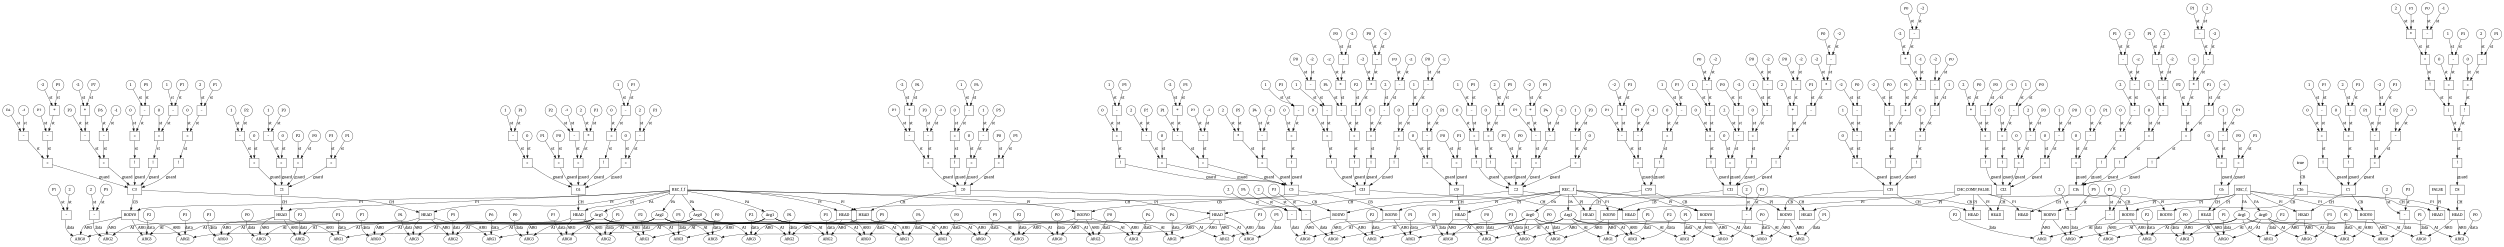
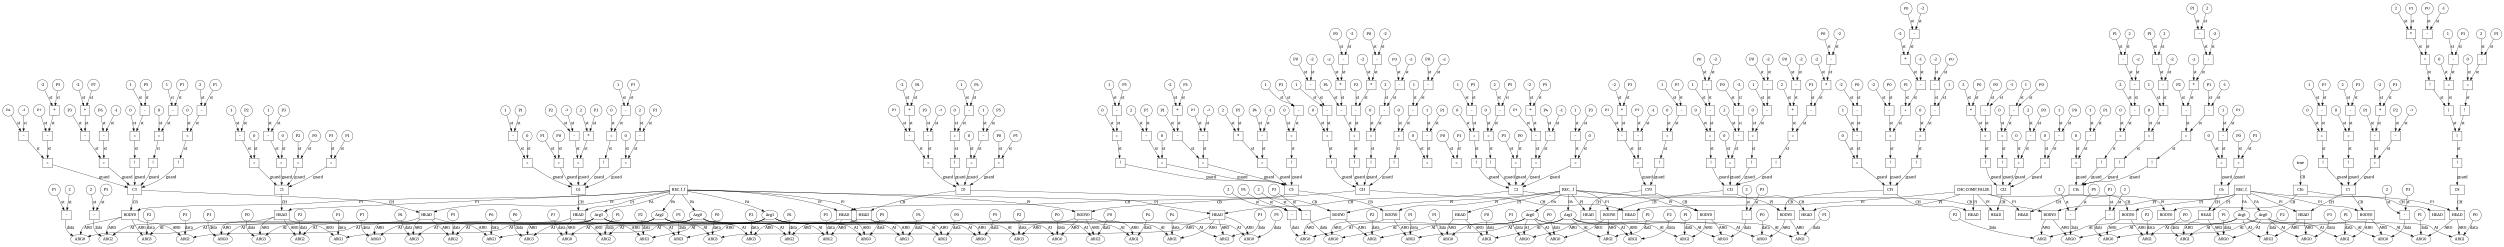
(1457, 190) -> none
(2437, 190) -> none
